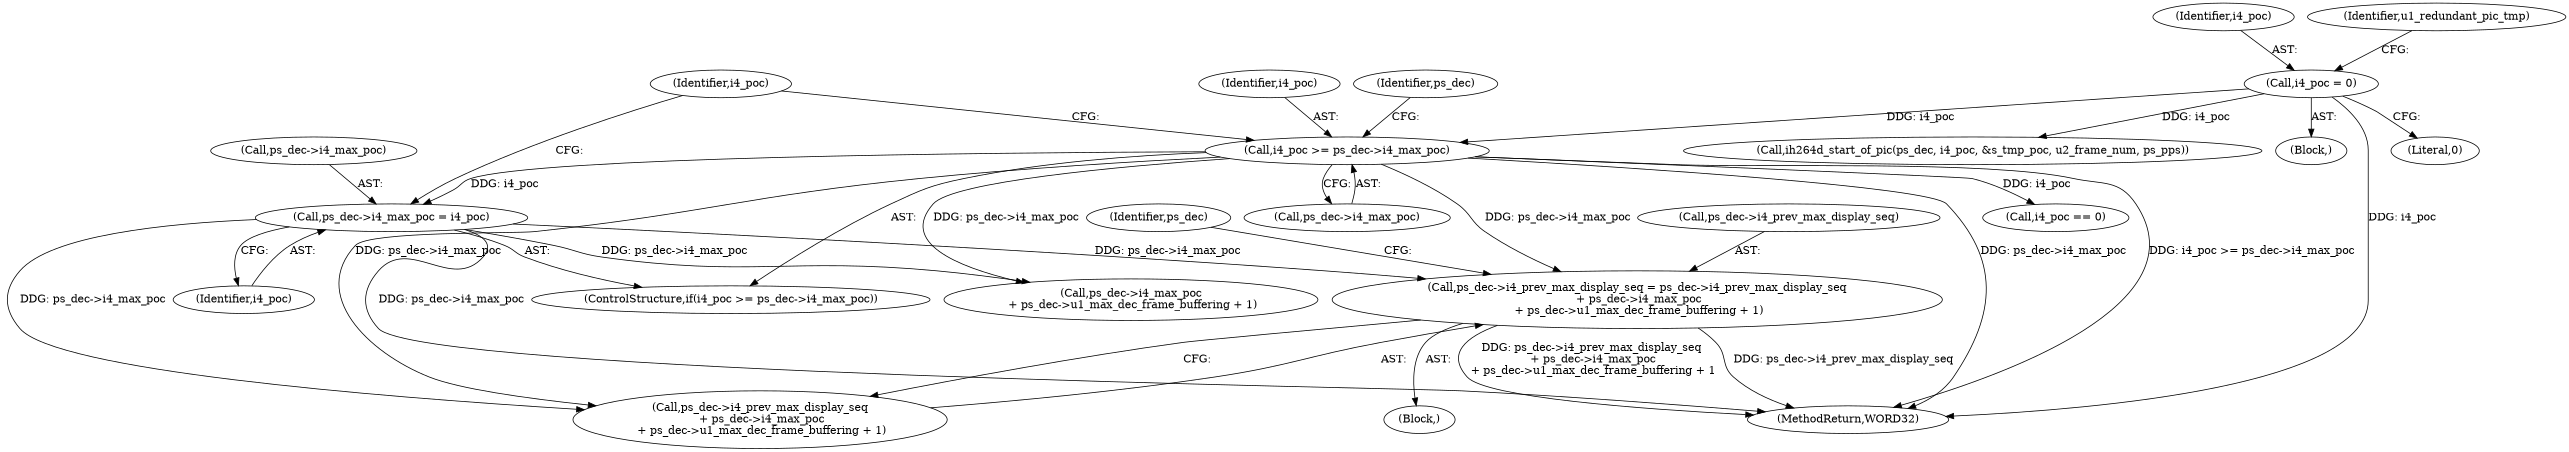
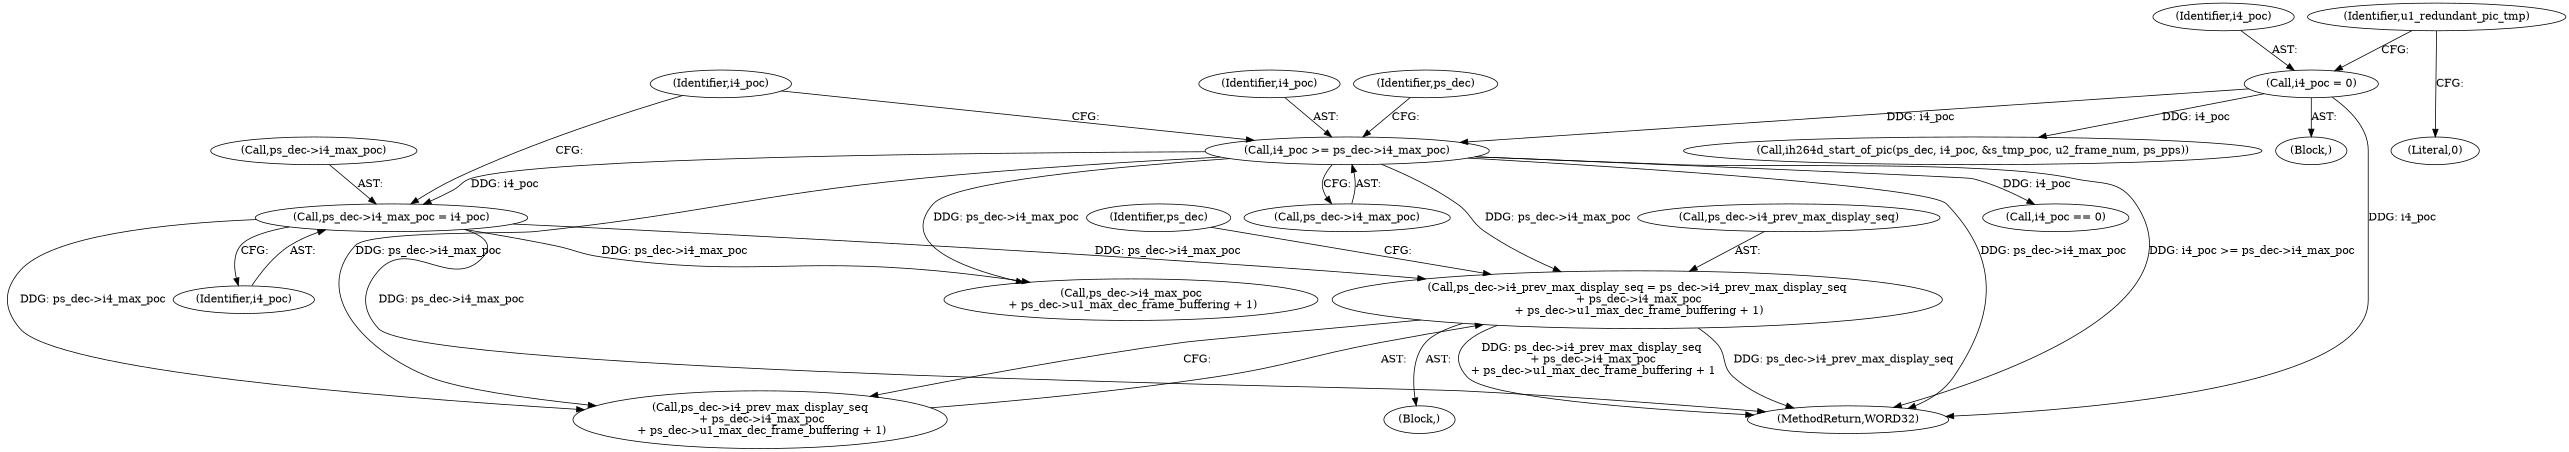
(2378, 112) -> (2436, 80)
(731, 300) -> none
